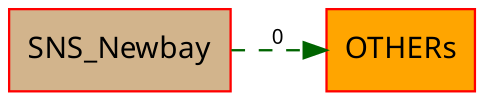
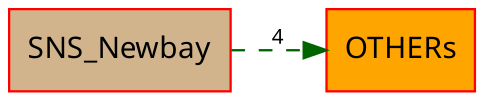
(279, 39) -> (279, 39)
